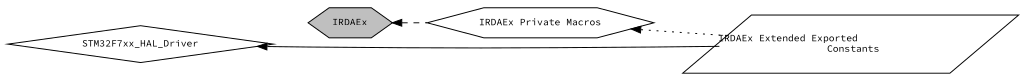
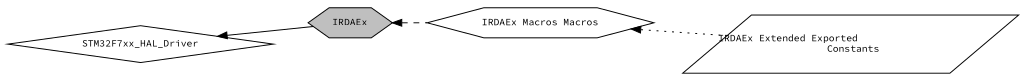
(541, 23) -> (541, 23)
(493, 48) -> (270, 31)
